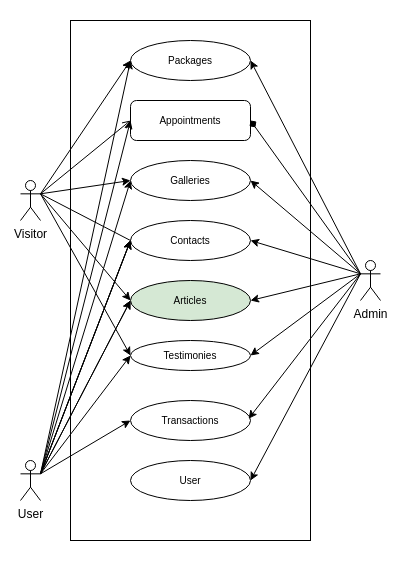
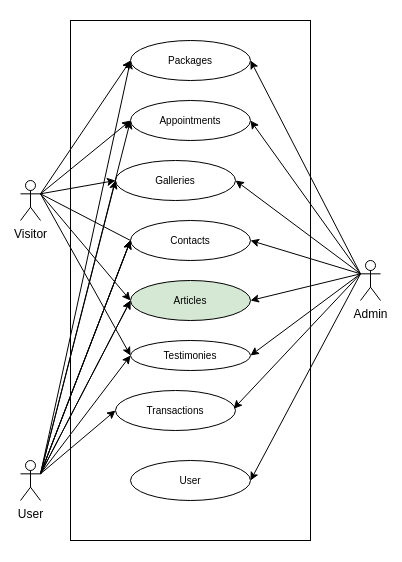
(191, 121) -> (191, 121)
(126, 124) -> (124, 126)
(255, 127) -> (255, 126)
(191, 181) -> (176, 181)
(191, 421) -> (176, 411)
